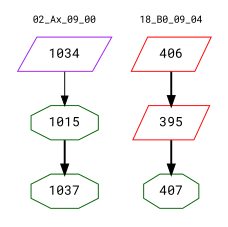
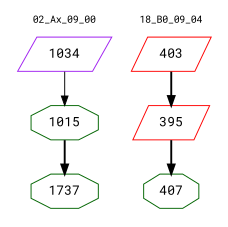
(171, 54) -> (171, 54)
(65, 191) -> (65, 191)
